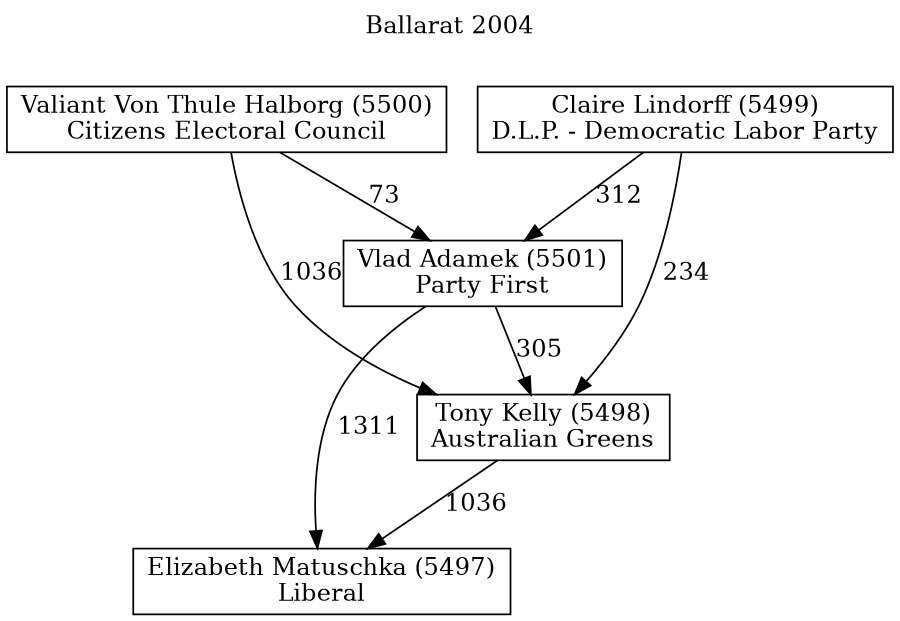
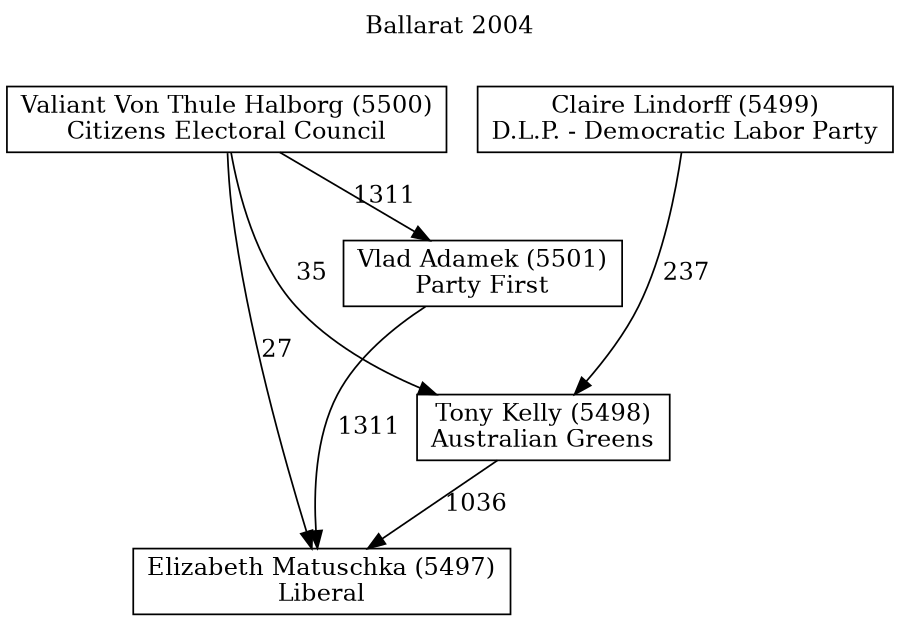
(591, 191) -> none
(385, 196) -> (385, 196)
(312, 273) -> (312, 273)
(687, 273) -> (687, 273)
(510, 342) -> none
none -> (256, 345)
